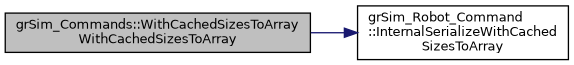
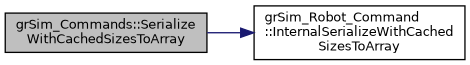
(158, 33) -> (106, 33)
